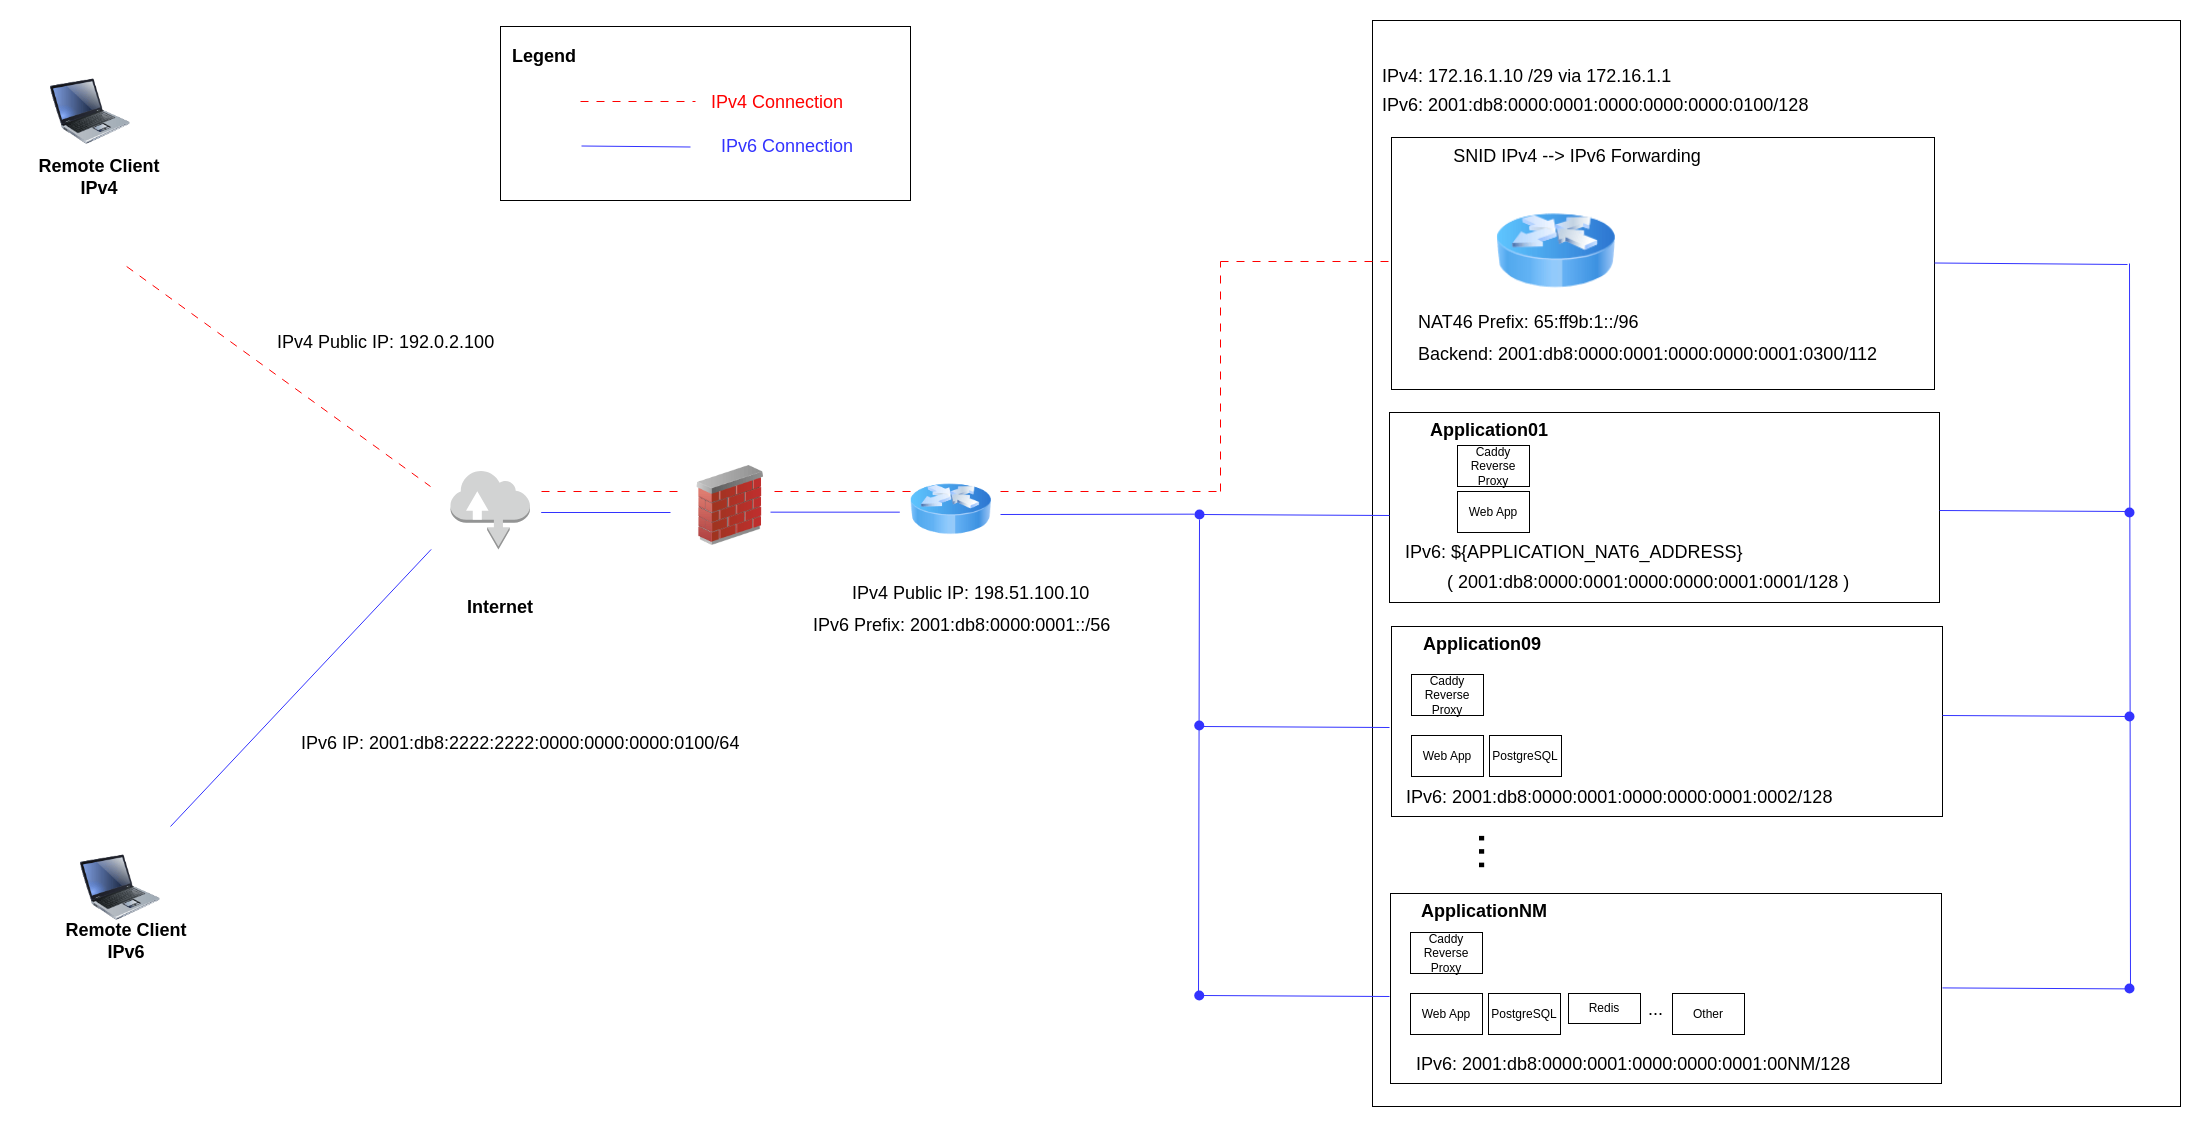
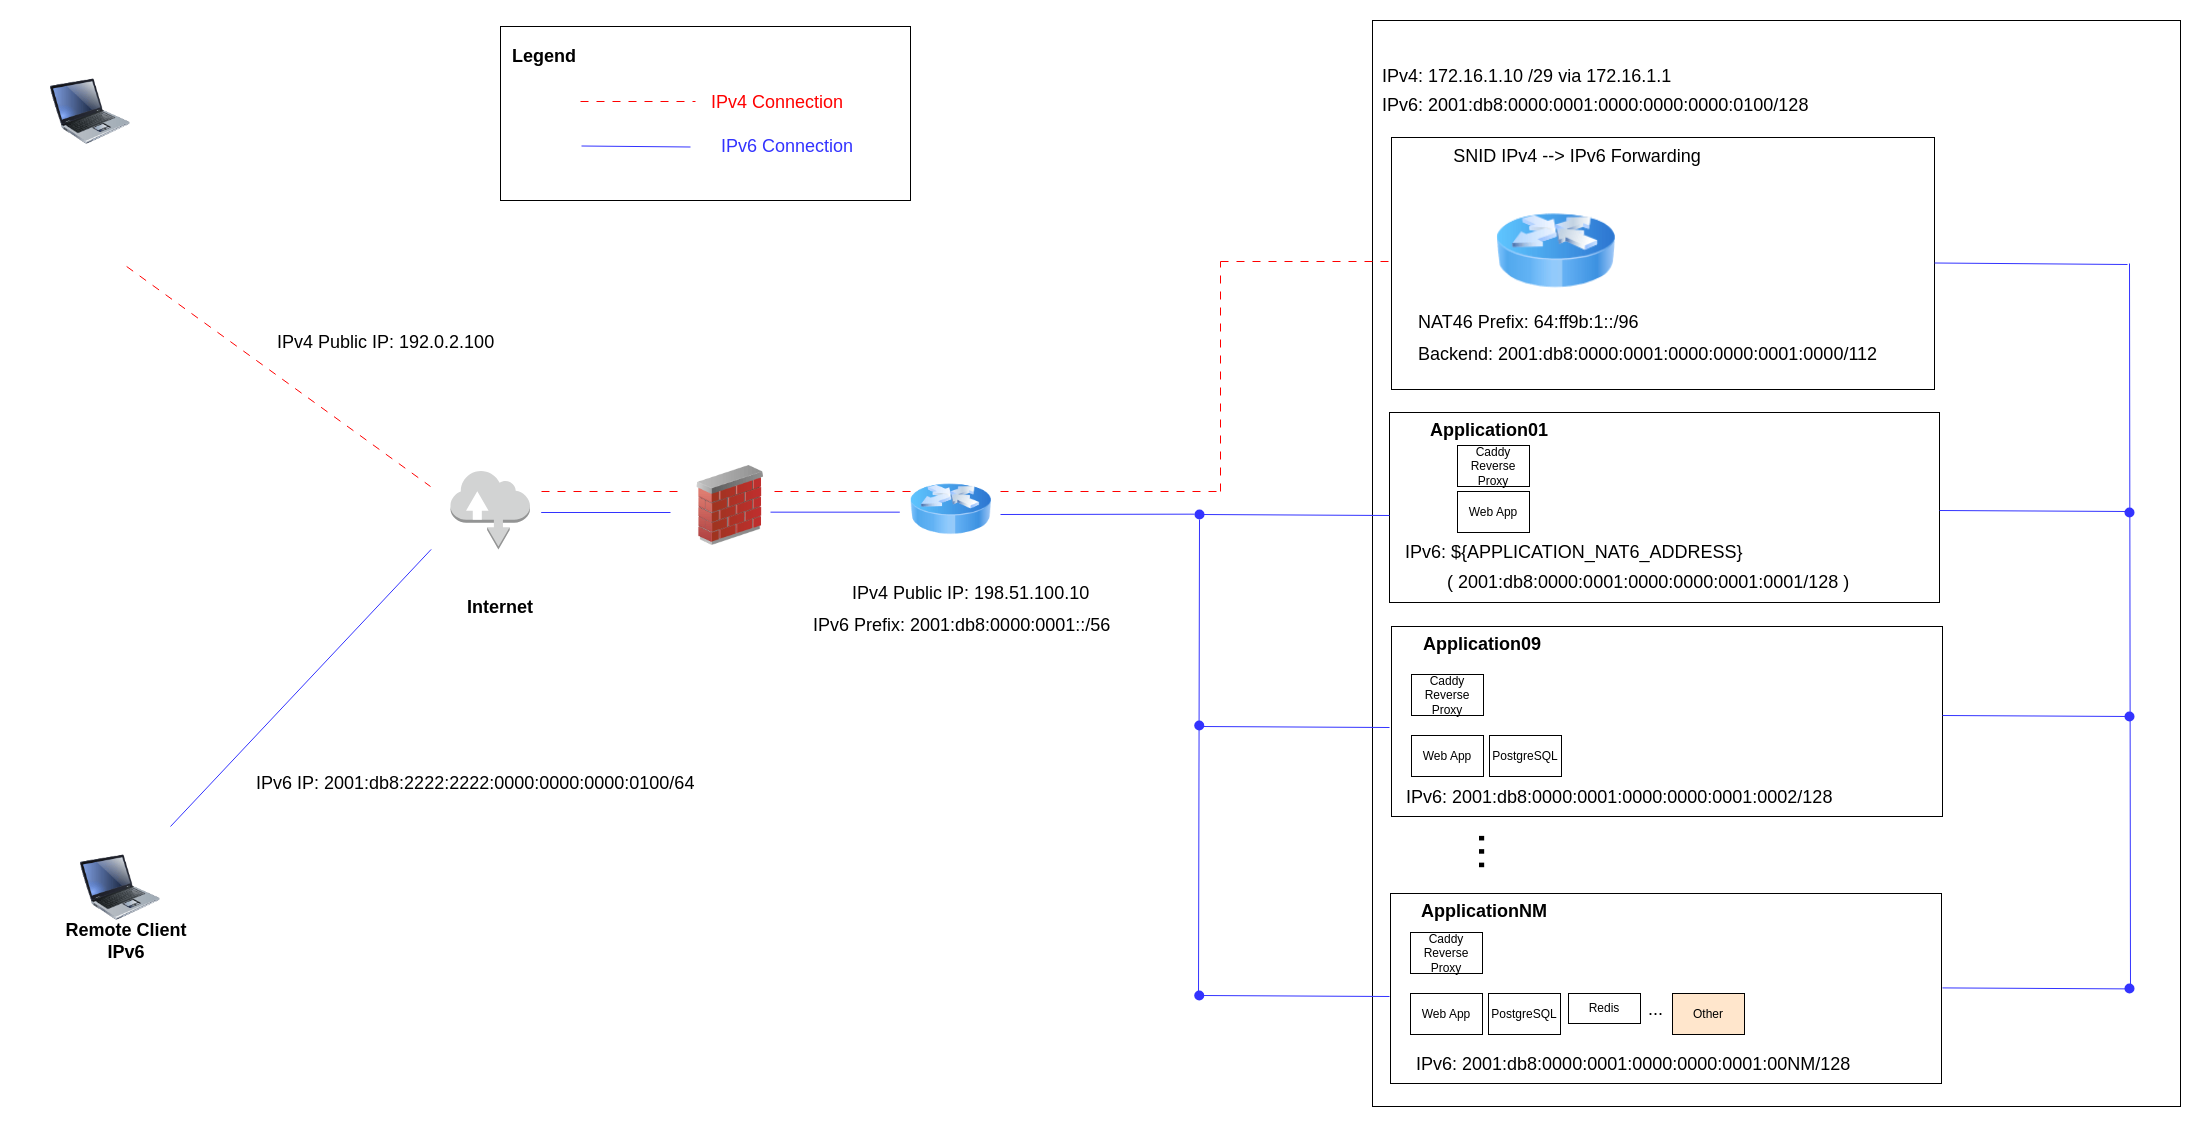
(100, 178) -> none
(1534, 323) -> (1534, 323)
(1654, 355) -> (1654, 355)
(597, 744) -> (552, 784)
(1709, 1014) -> (1709, 1014)
